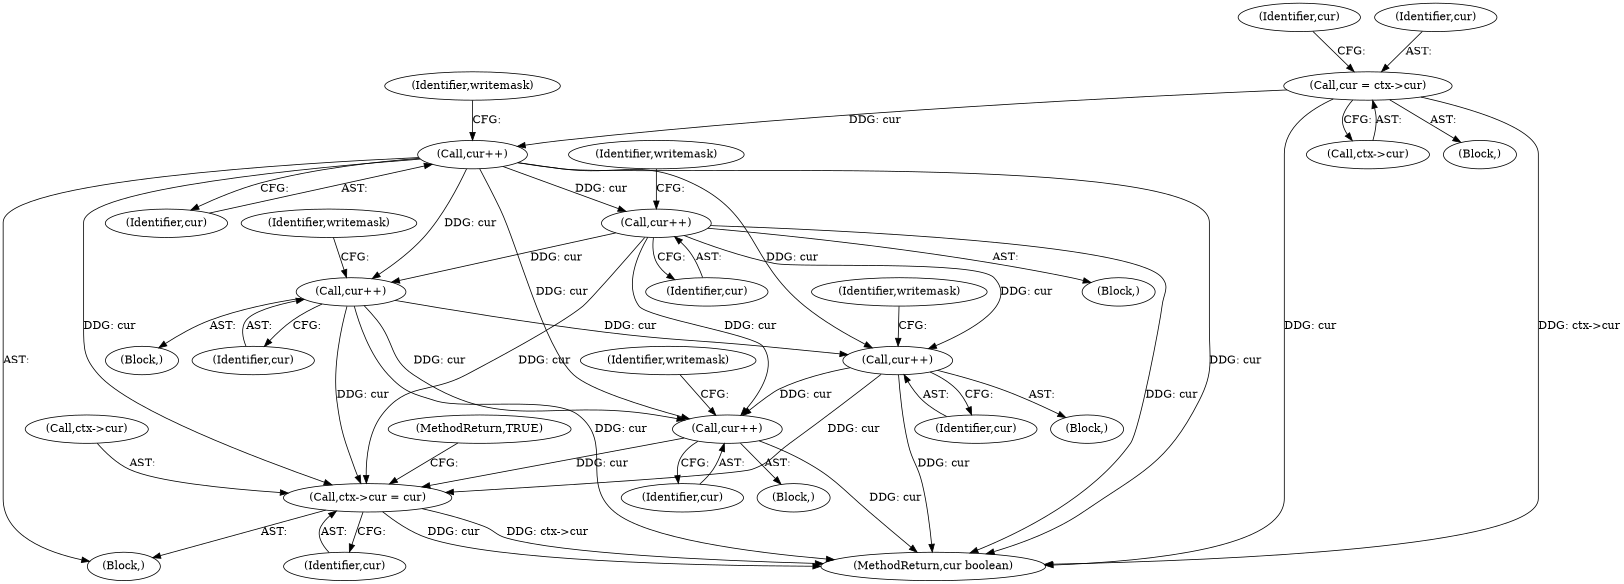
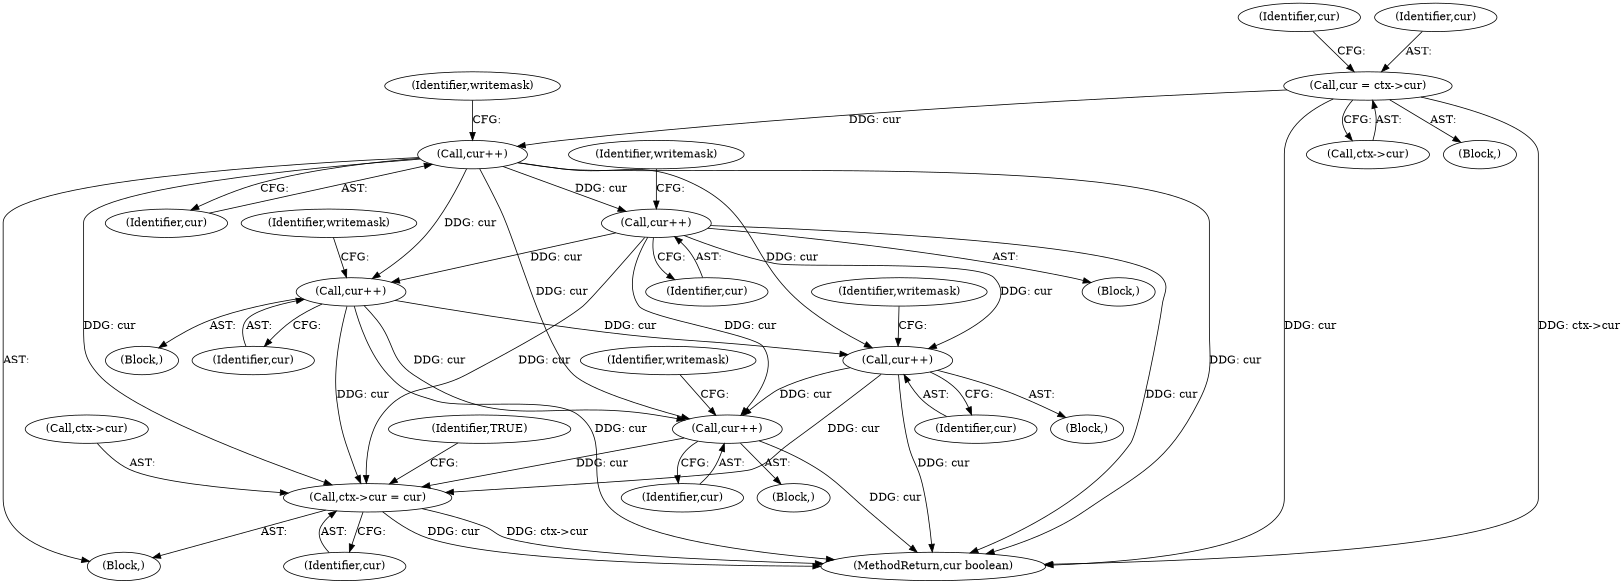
(480, 429) -> (480, 429)
